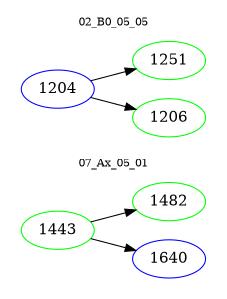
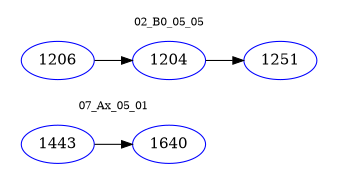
(169, 60) -> (280, 60)
(108, 102) -> (108, 60)
(169, 118) -> (58, 60)
(169, 202) -> none
(58, 230) -> (58, 144)
